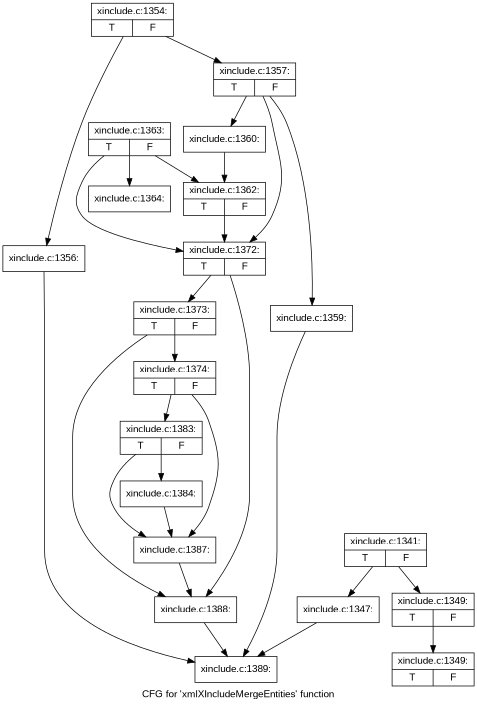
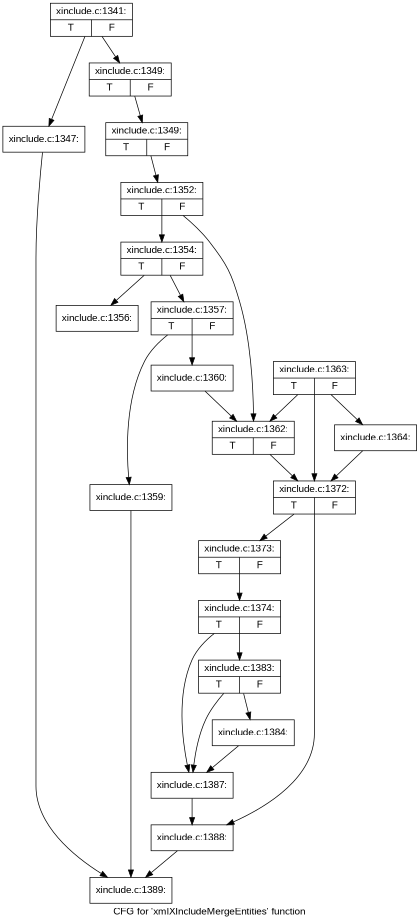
(281, 169) -> (349, 463)
none -> (162, 199)
(73, 469) -> none
(45, 508) -> none
